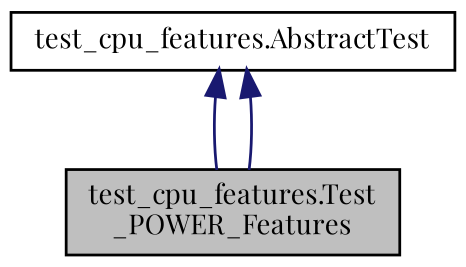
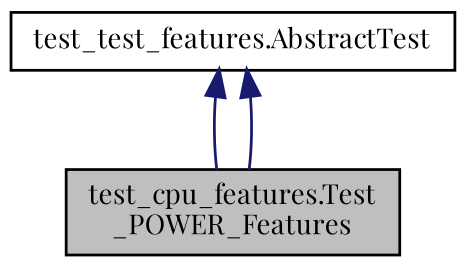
(233, 41) -> (233, 41)
